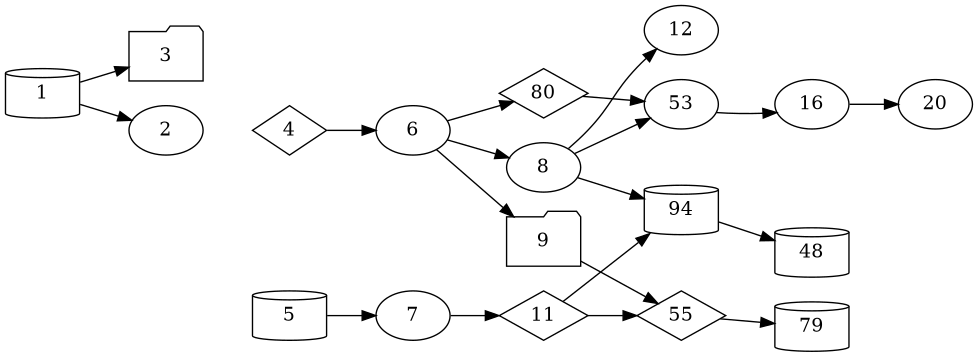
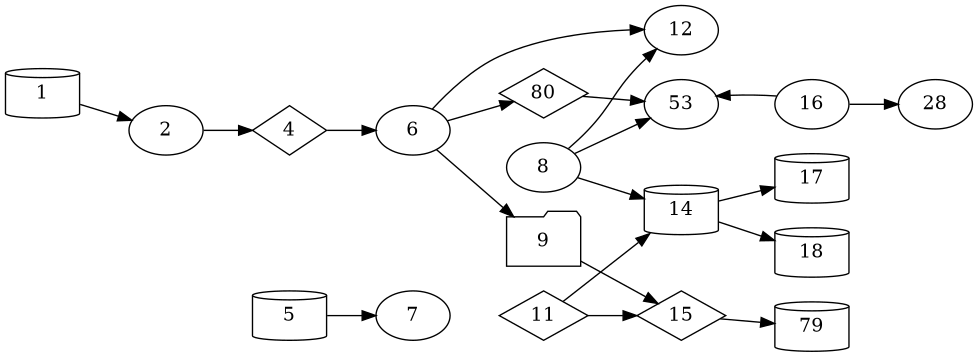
(166, 56) -> none
(935, 104) -> (935, 104)
(740, 113) -> (753, 95)
none -> (221, 130)
(471, 147) -> (522, 48)
none -> (812, 178)
(681, 210) -> (681, 210)
(812, 252) -> (812, 252)
(468, 316) -> none
(681, 316) -> (681, 316)
